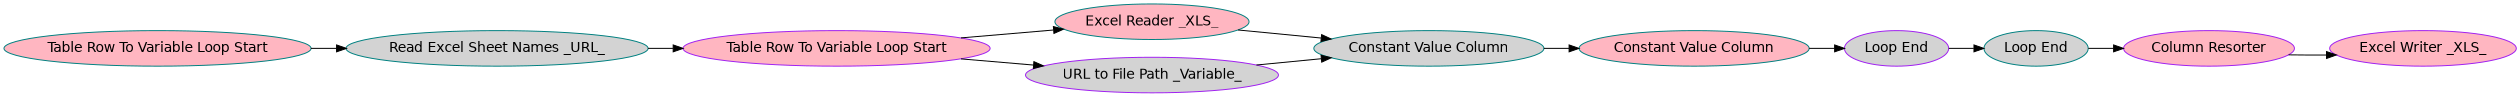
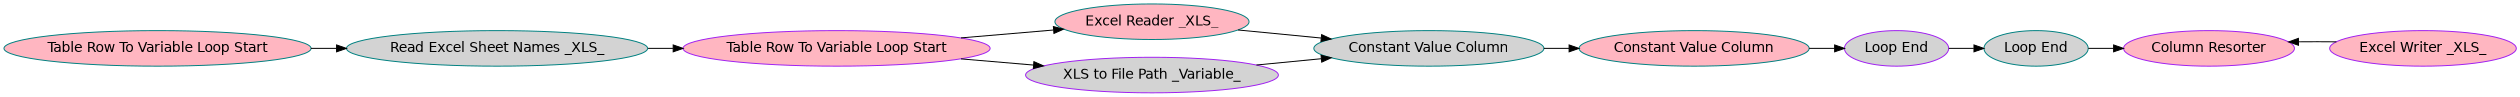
(497, 48) -> (497, 48)
(2307, 55) -> (2318, 42)
(1152, 75) -> (1152, 75)
